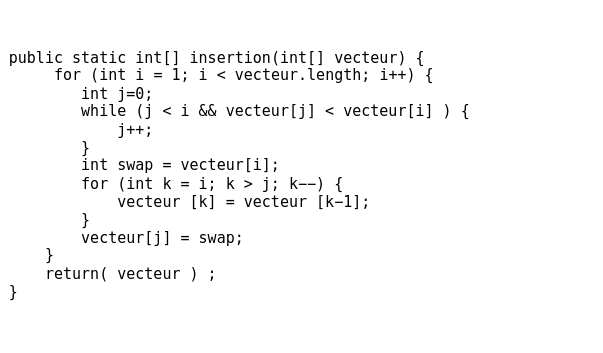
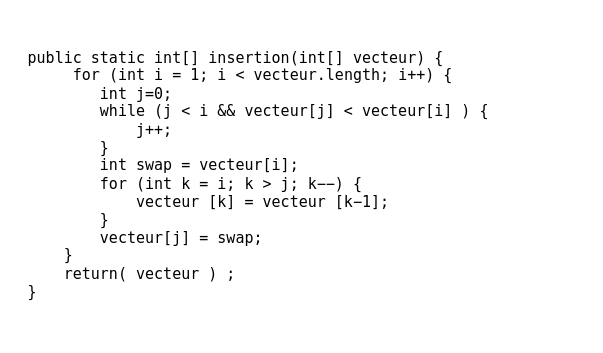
(282, 176) -> (301, 176)
